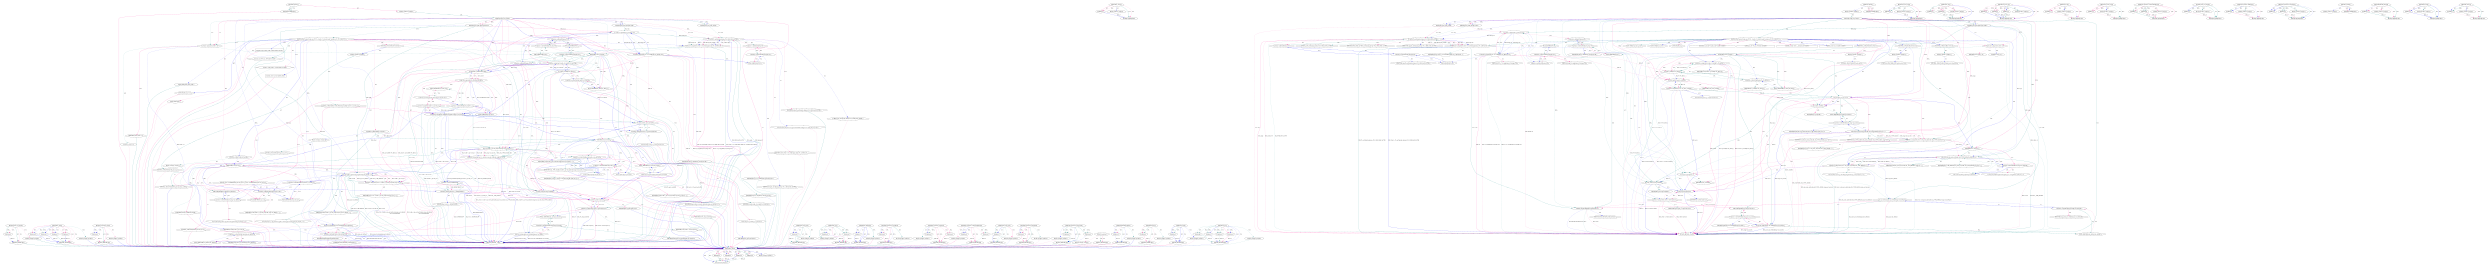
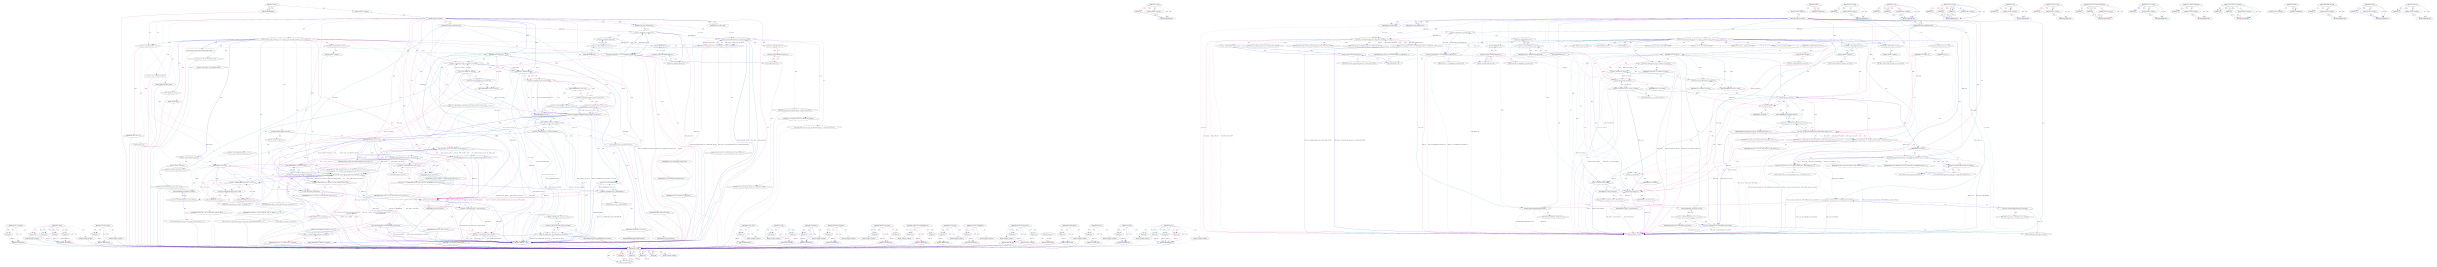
(503, 107) -> (483, 112)
